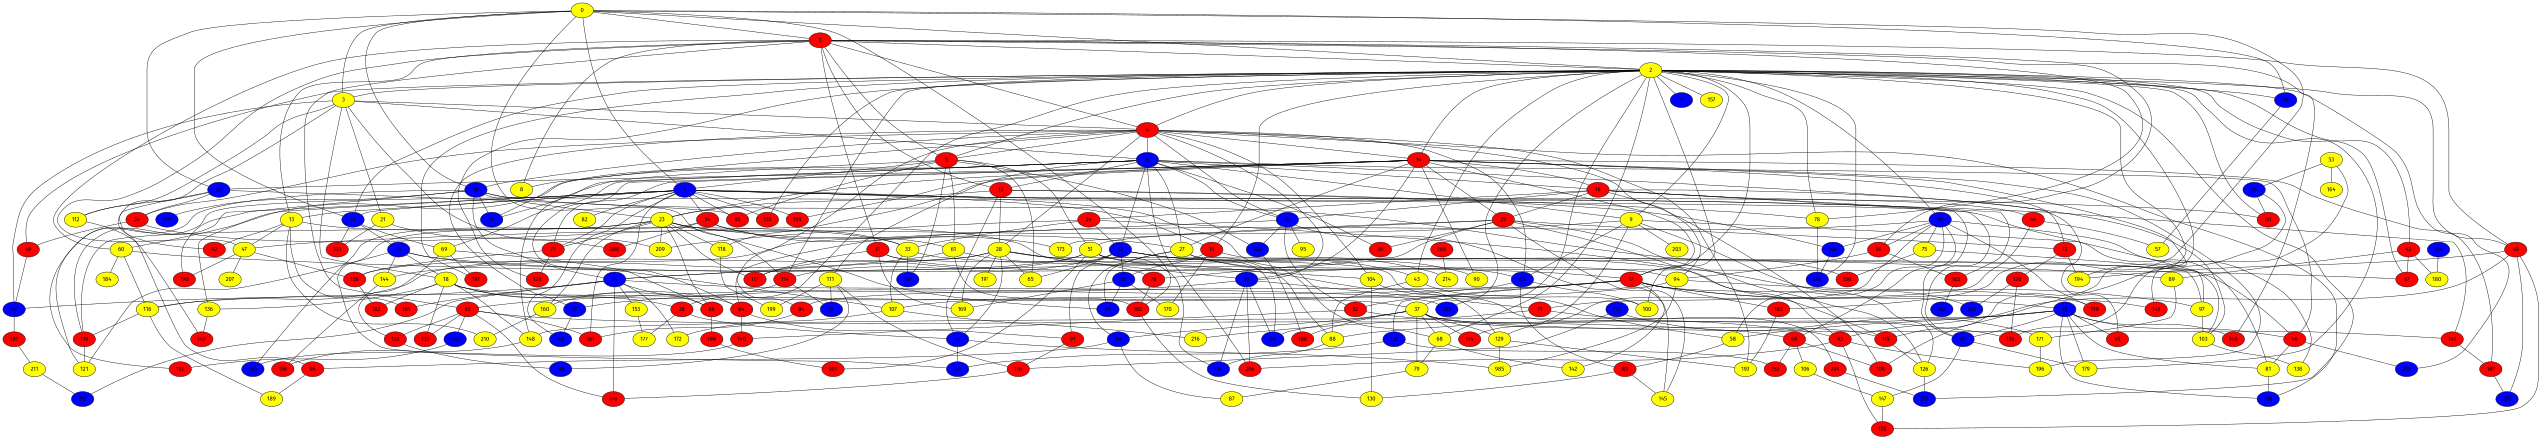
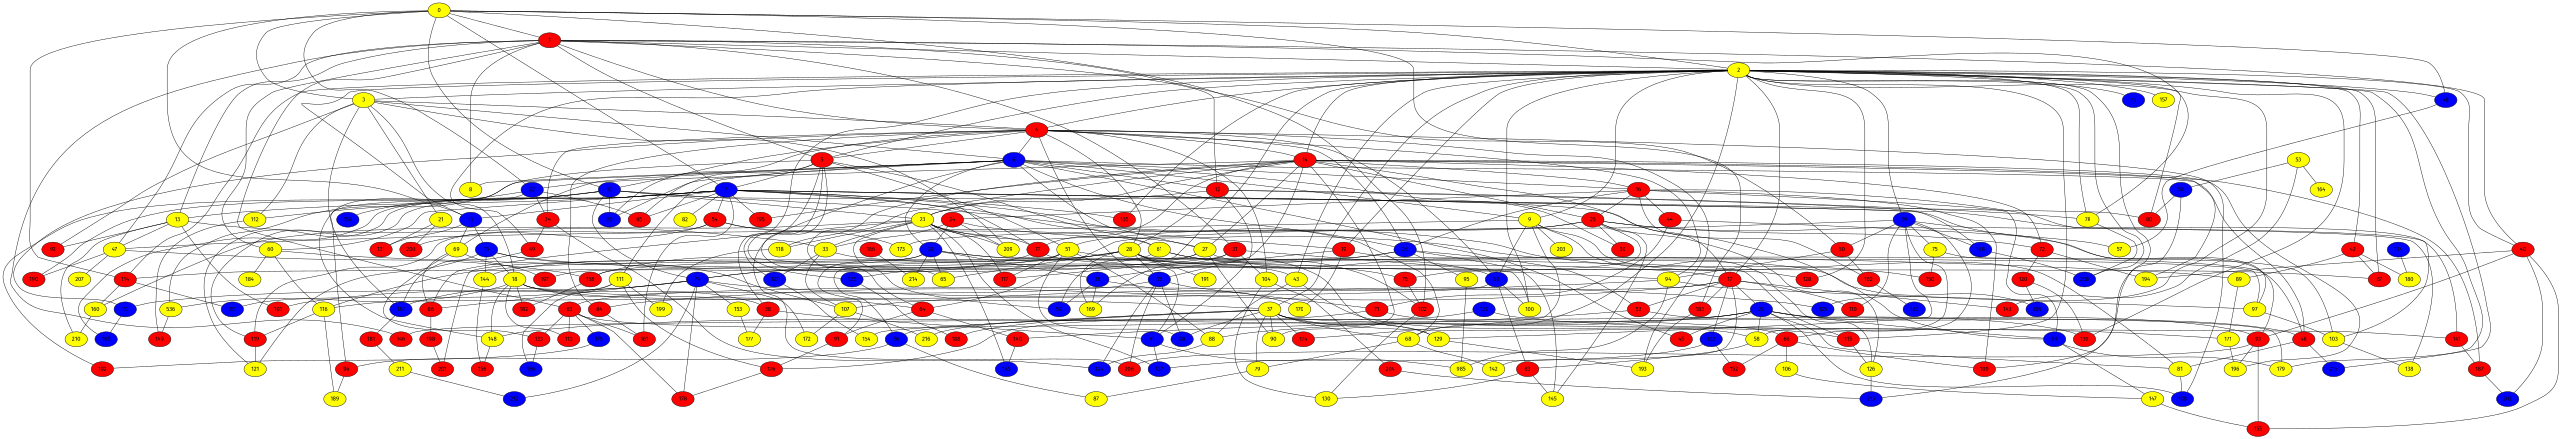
(209, 309) -> (171, 309)
none -> (1272, 324)
none -> (867, 339)
(1500, 354) -> (1464, 317)
